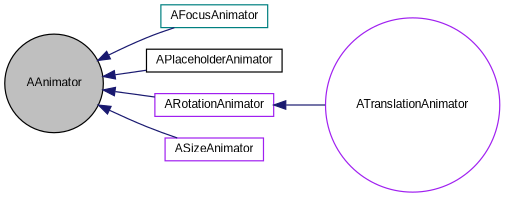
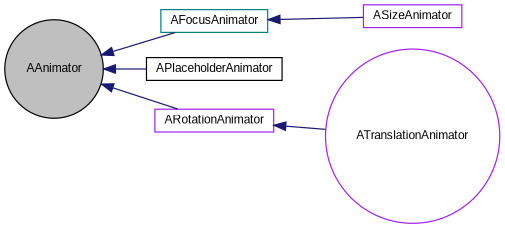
(143, 125) -> (322, 18)
